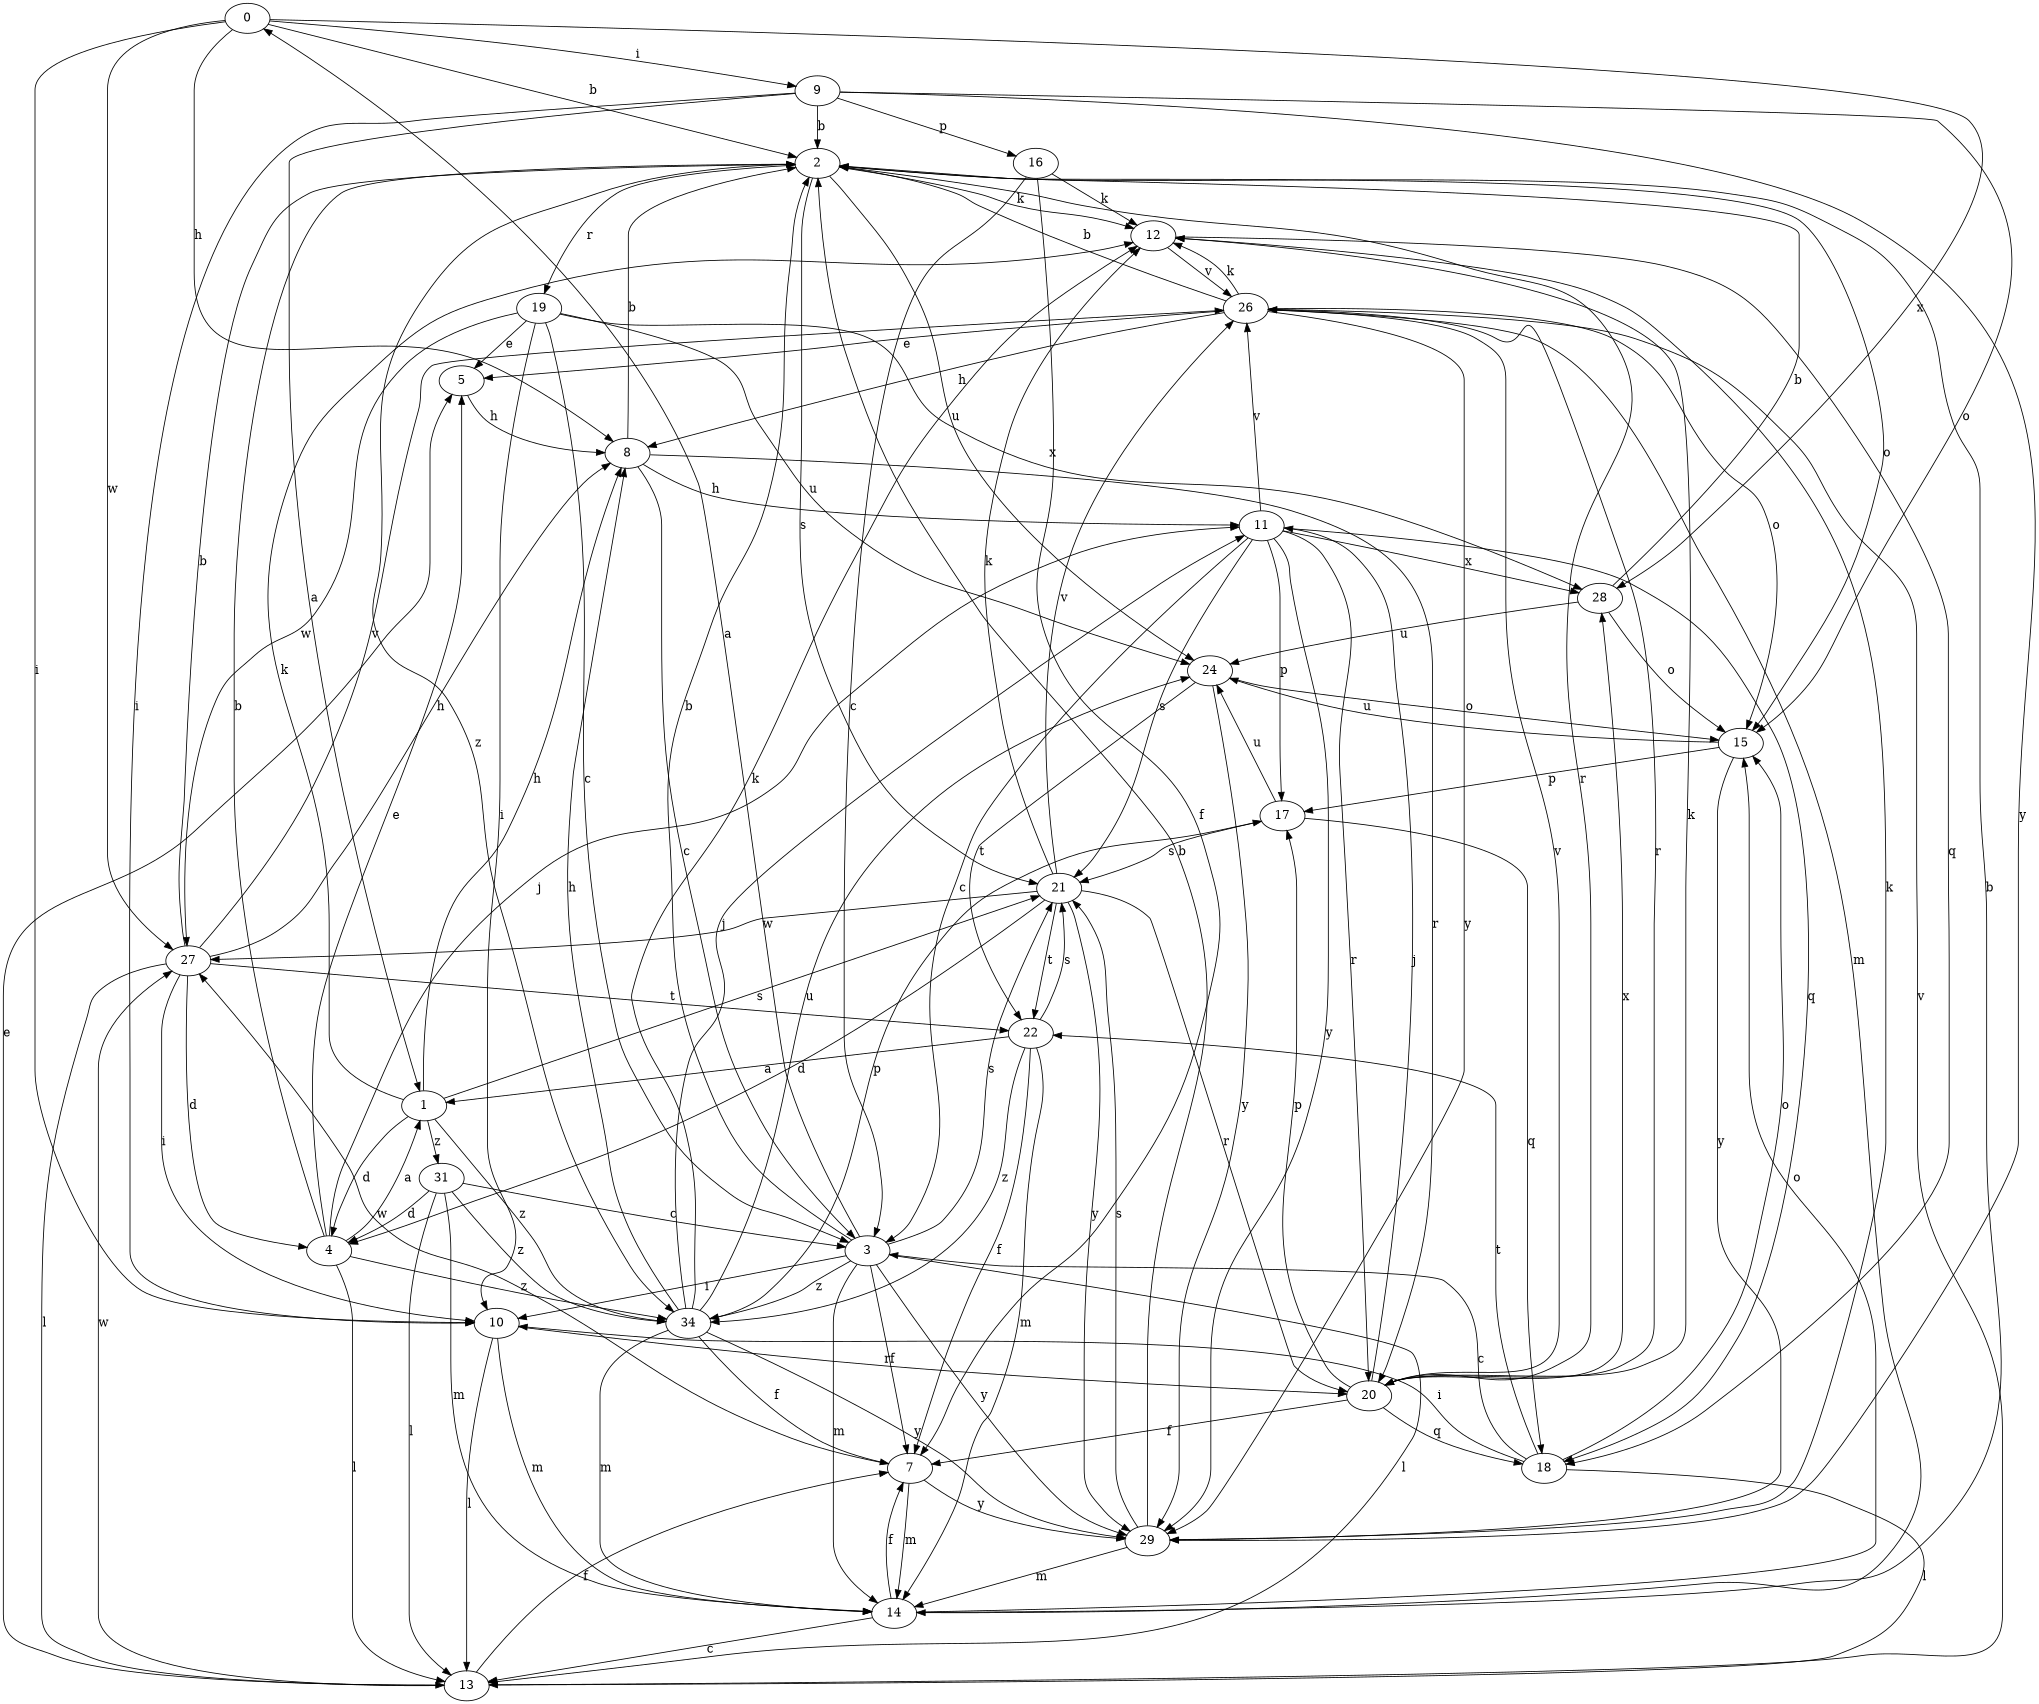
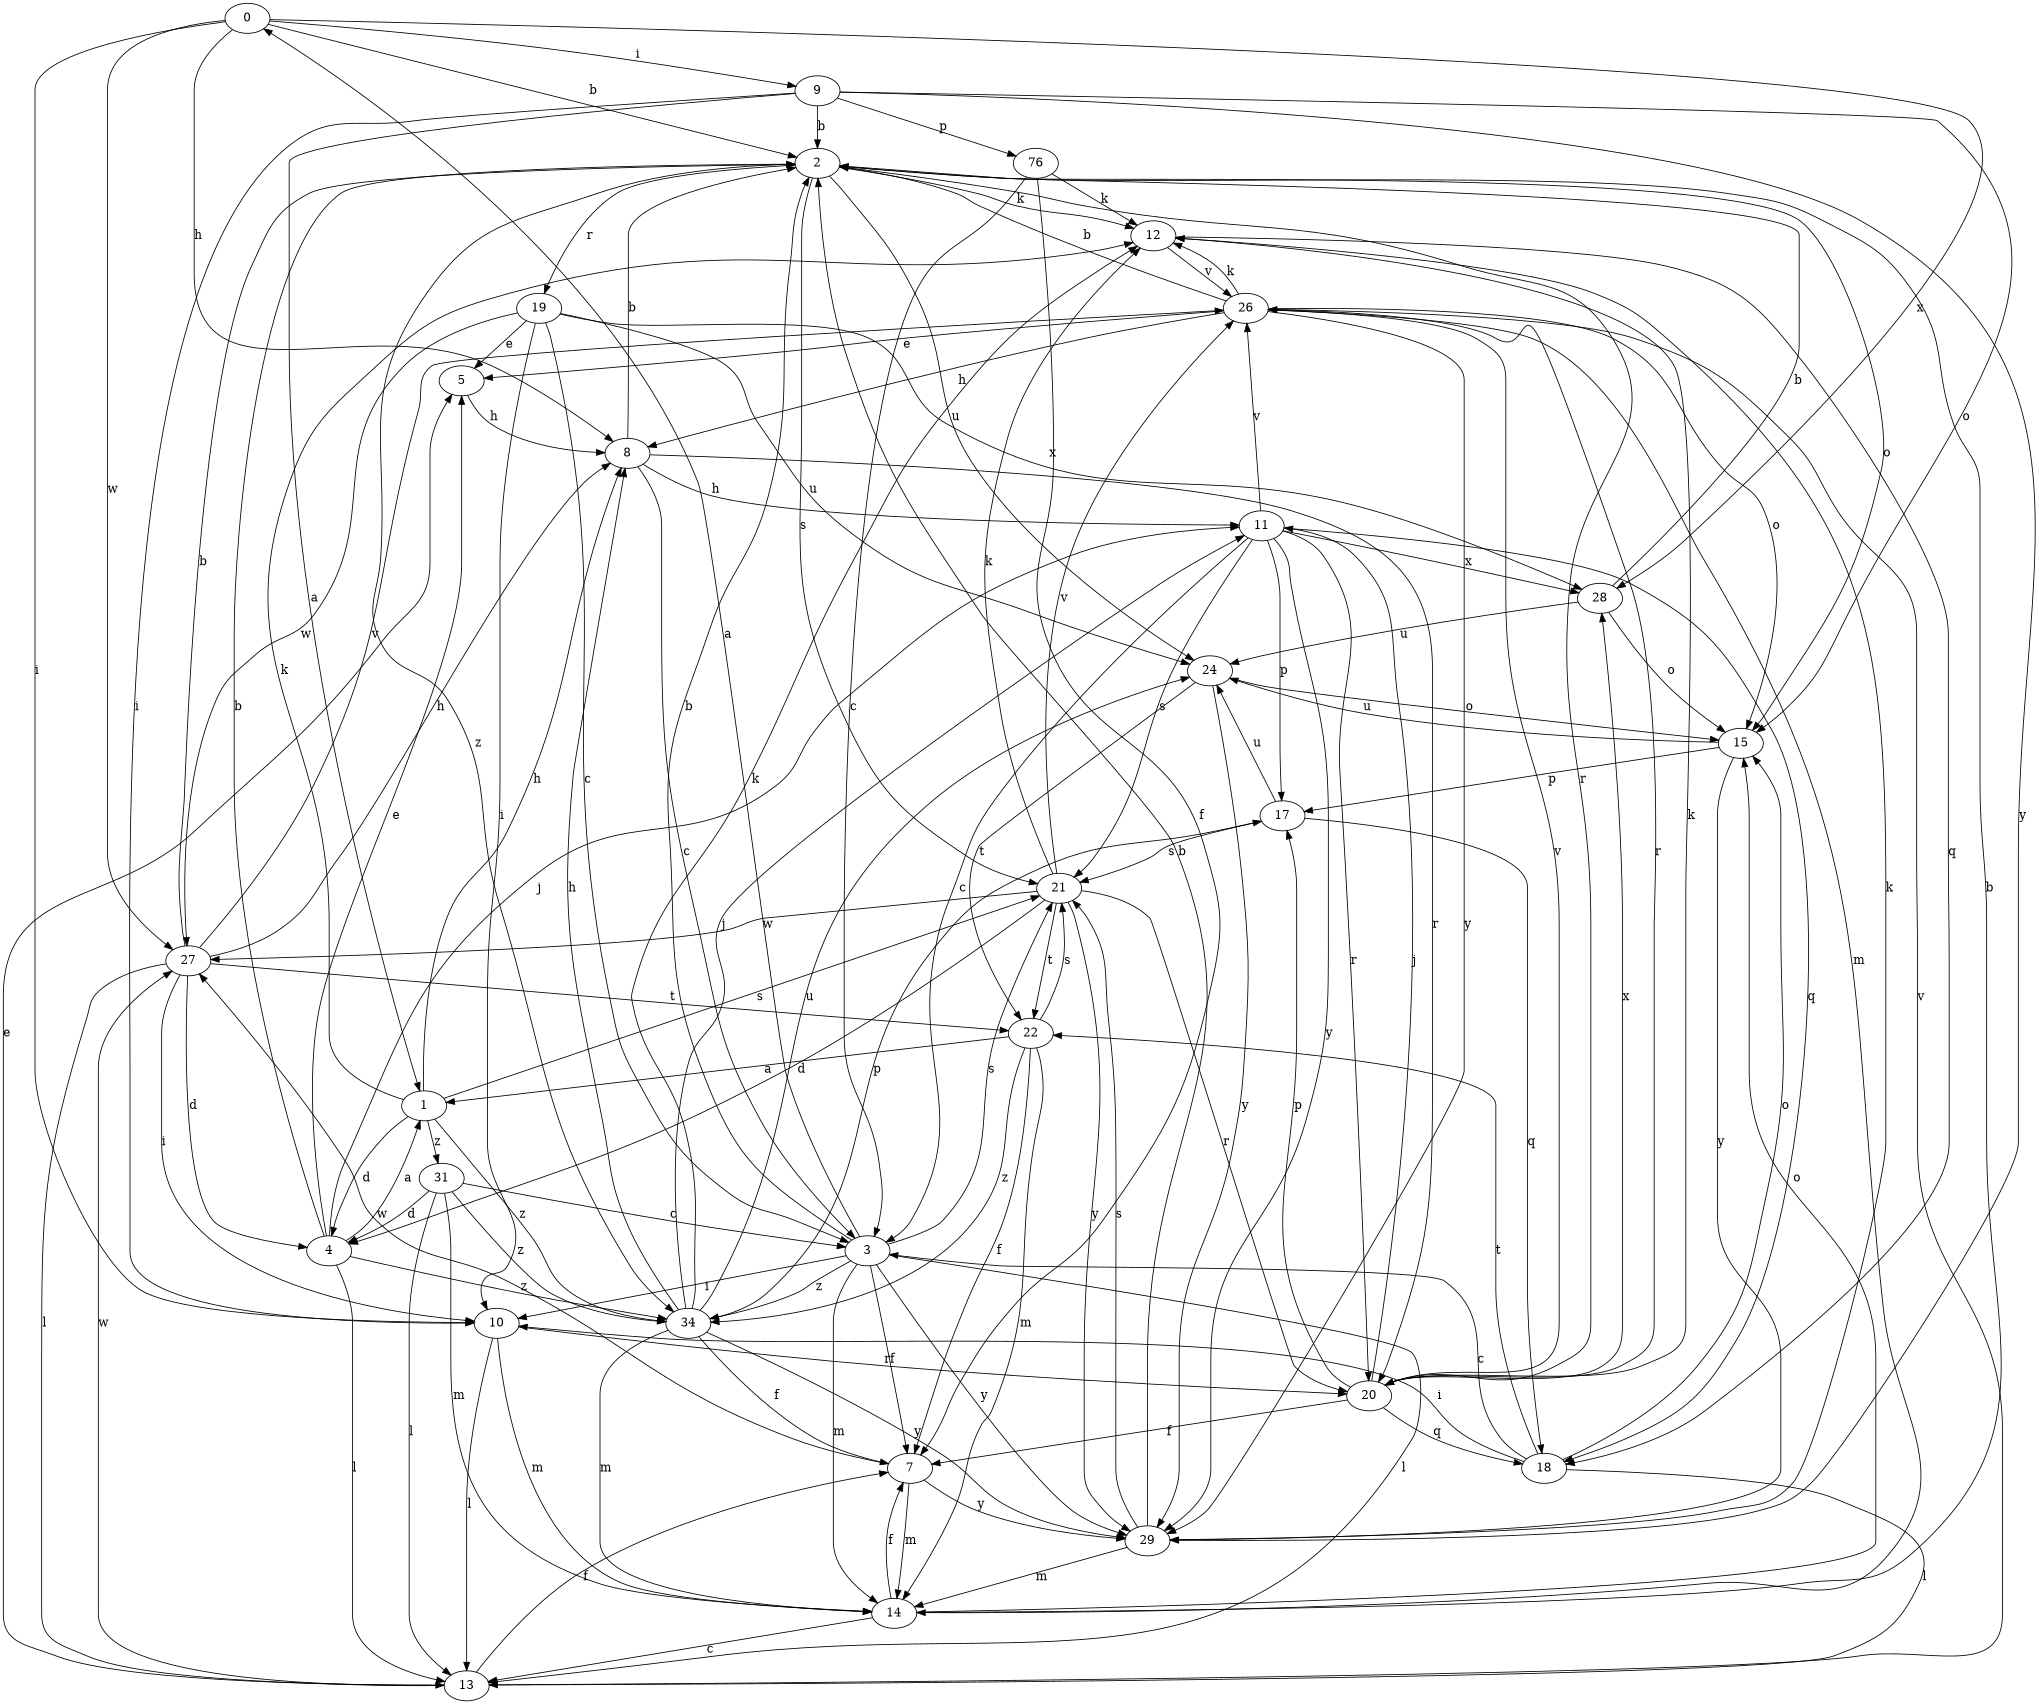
(1036, 163) -> (1036, 163)
